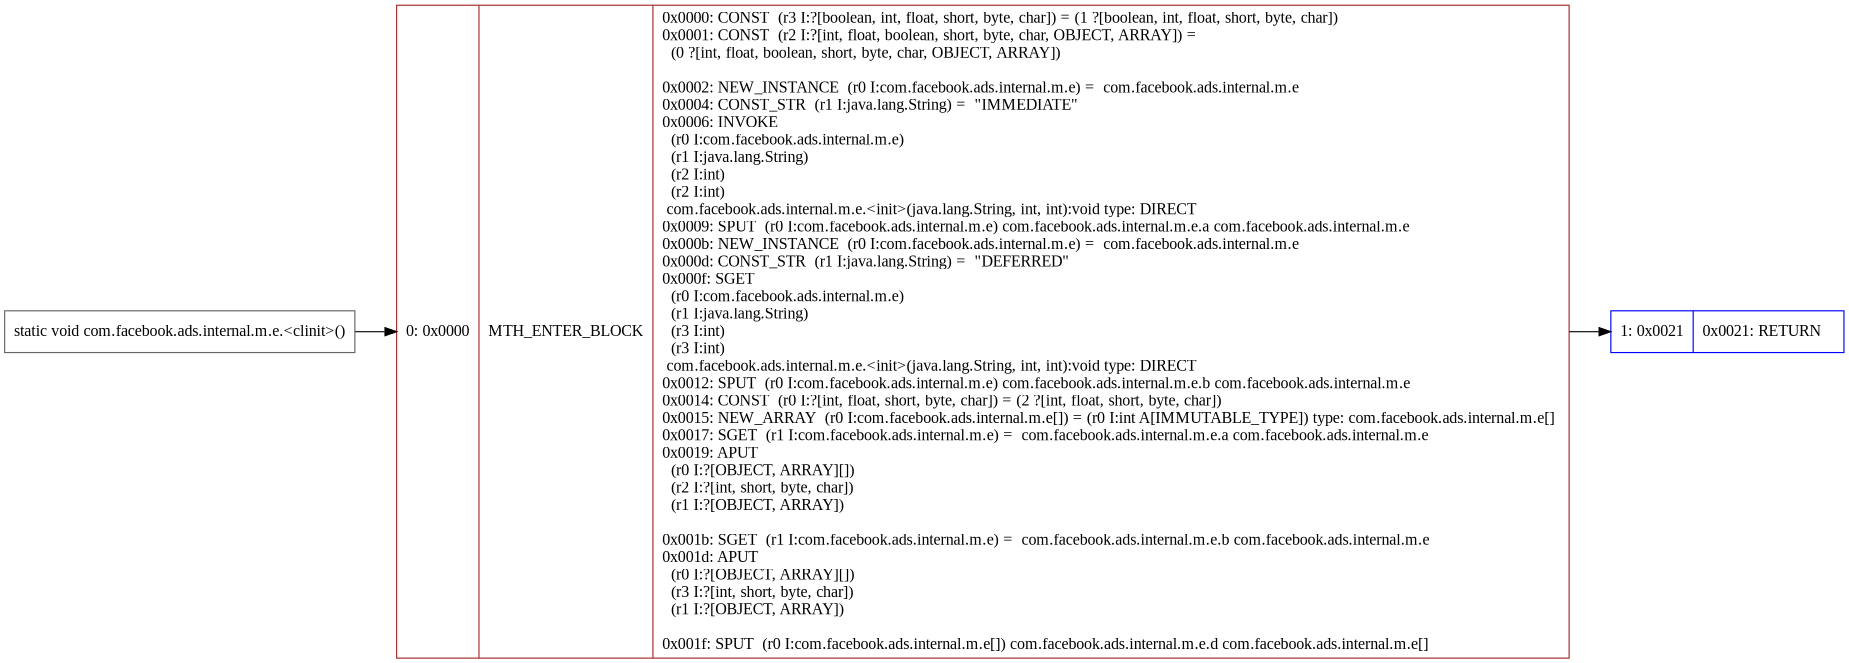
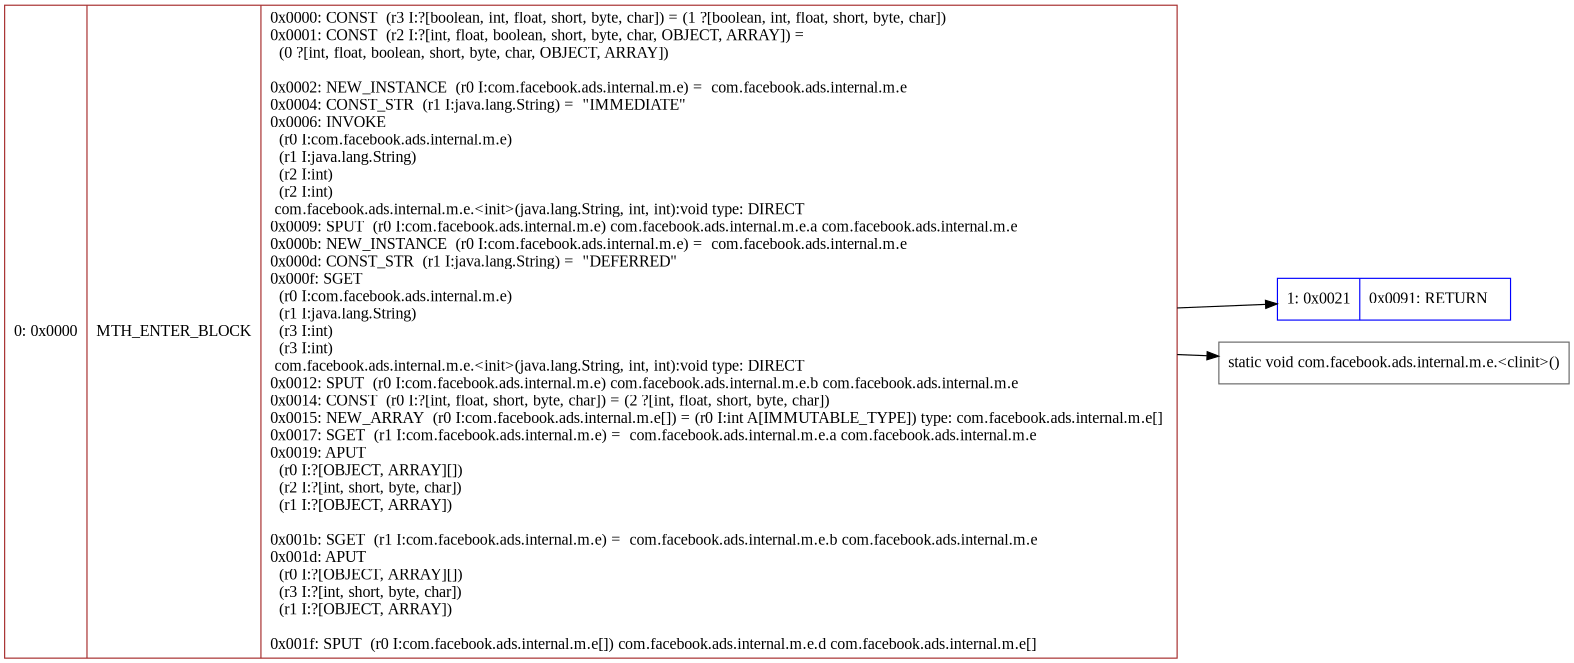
(1769, 331) -> (1435, 299)
(370, 332) -> (1192, 355)
